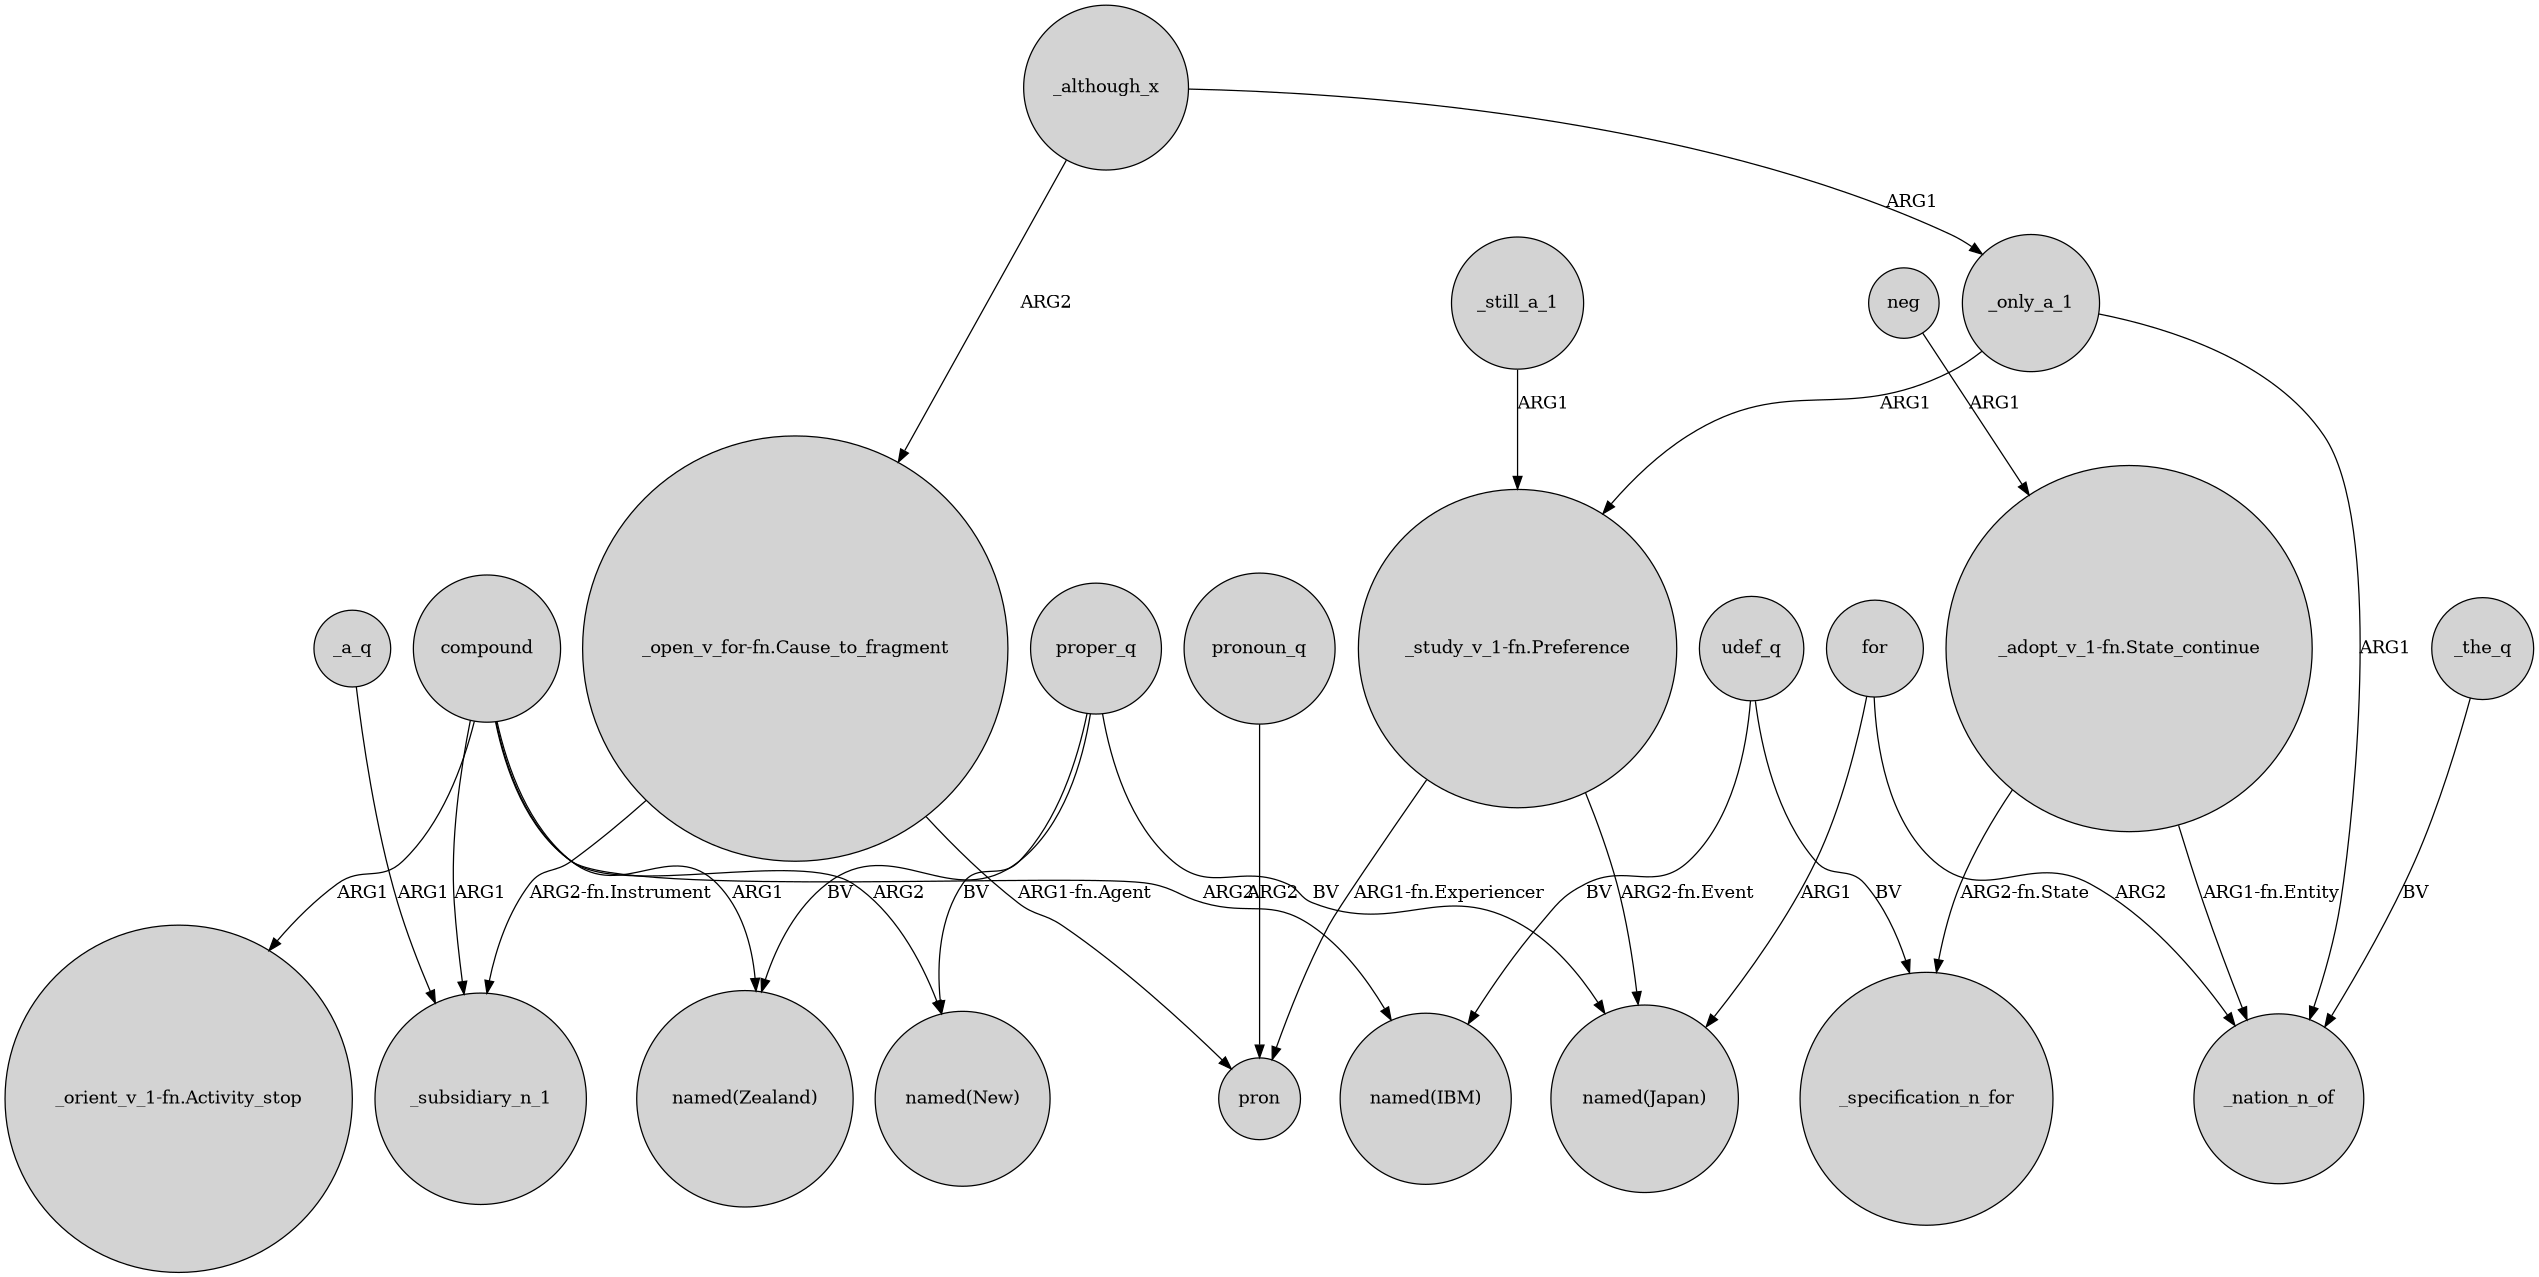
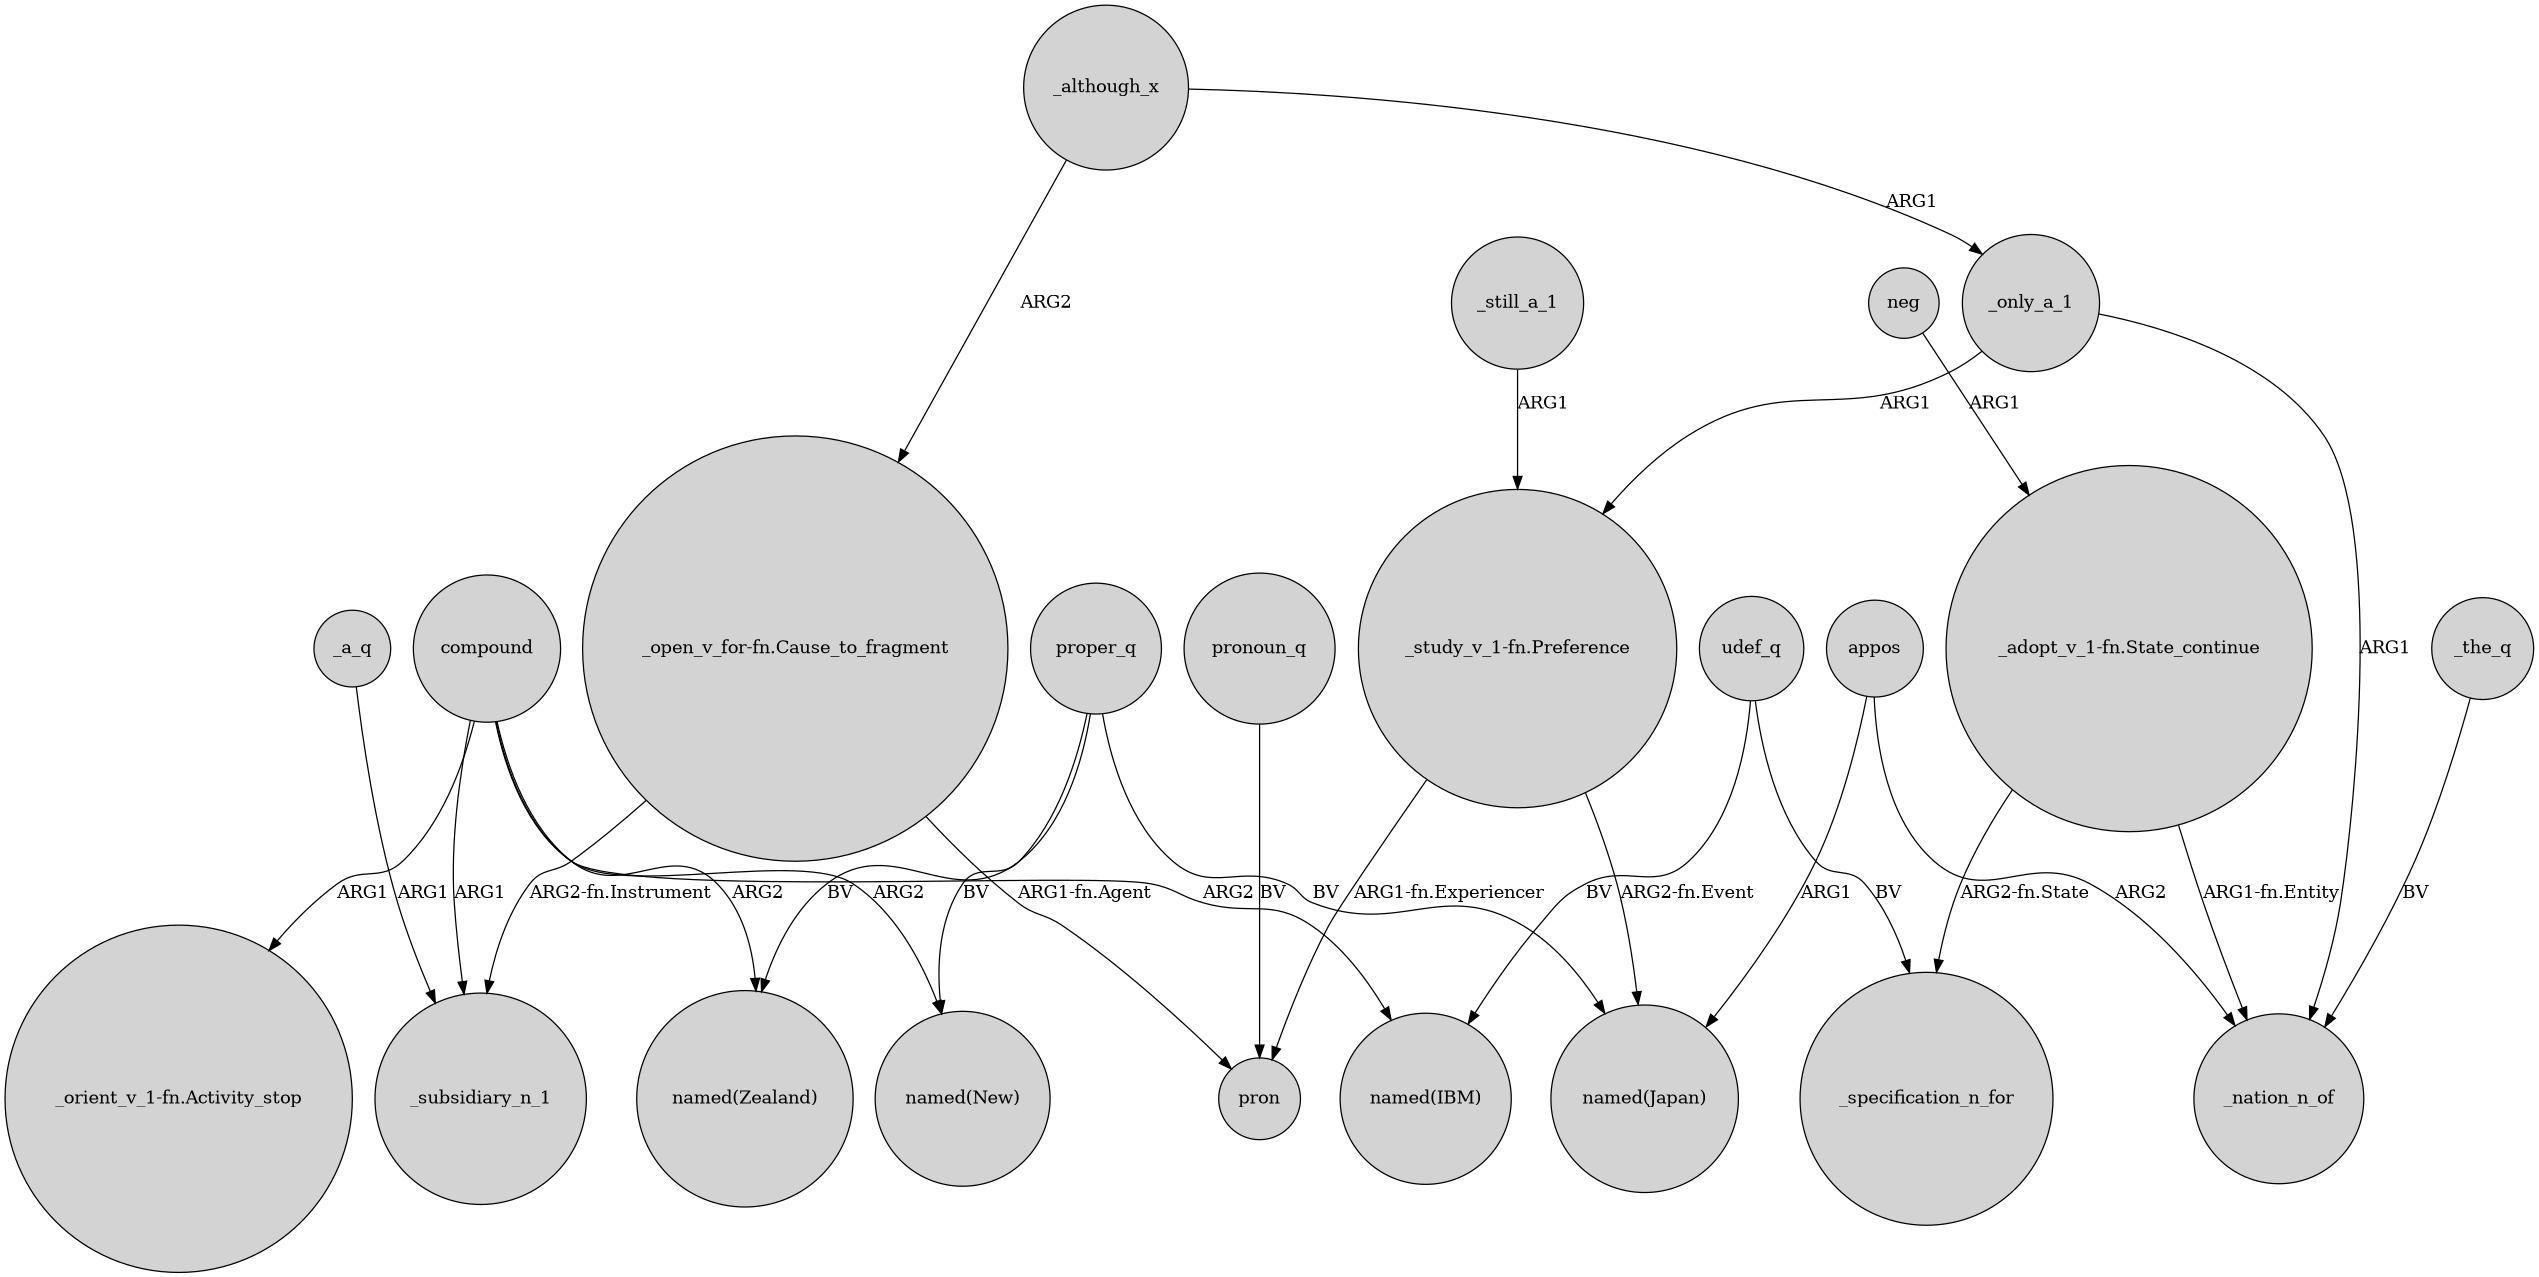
(1875, 649) -> (1875, 649)
(758, 893) -> (758, 893)
(1273, 893) -> (1273, 893)
